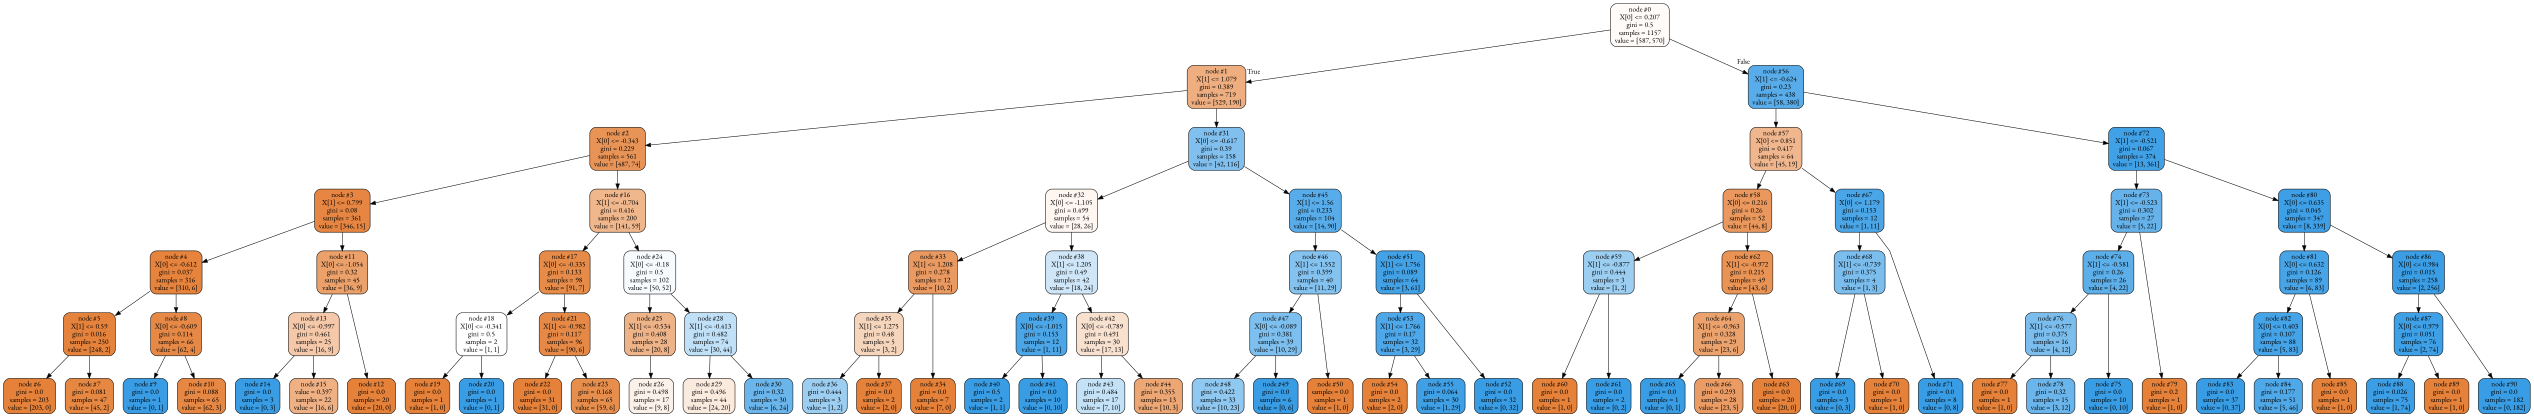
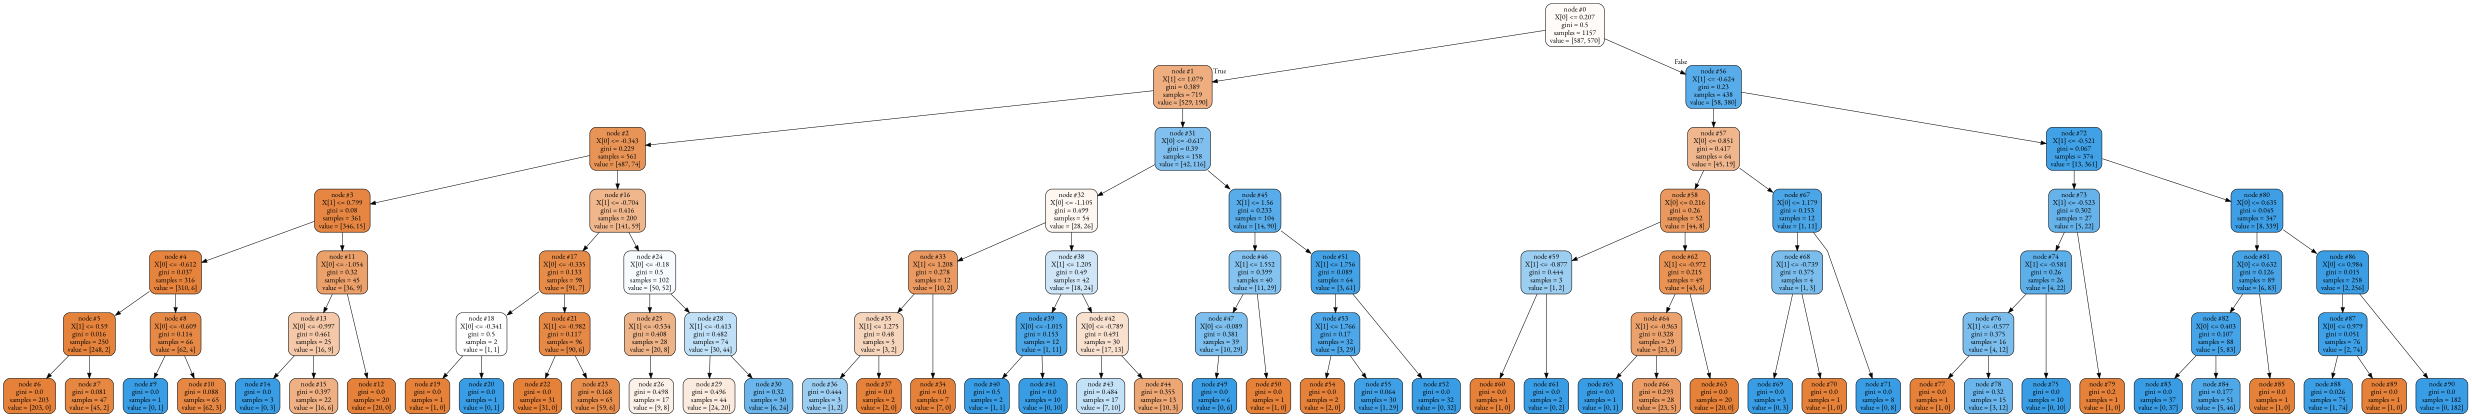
(314, 396) -> (314, 396)
(1218, 396) -> none
(1330, 396) -> (1268, 396)
